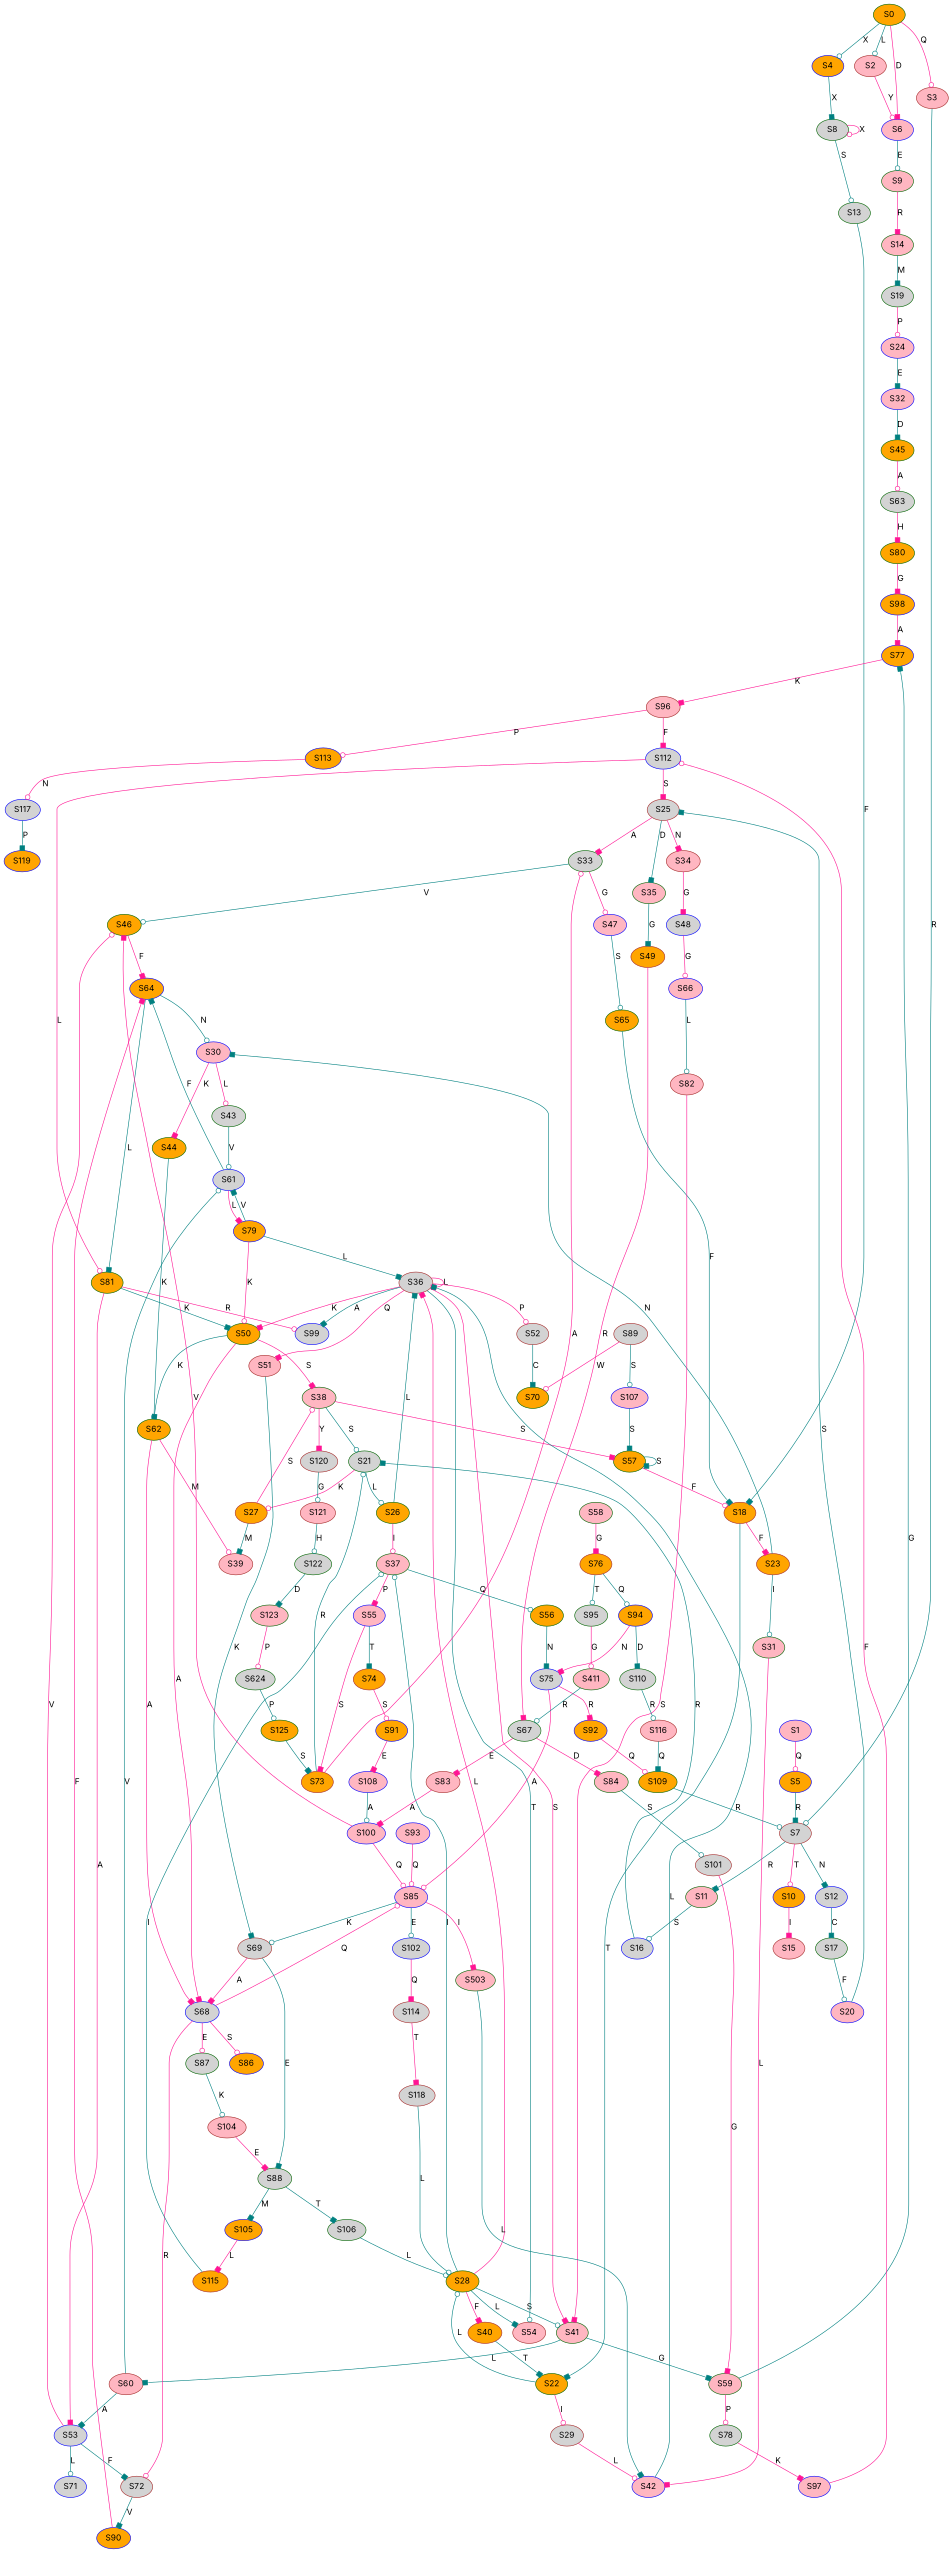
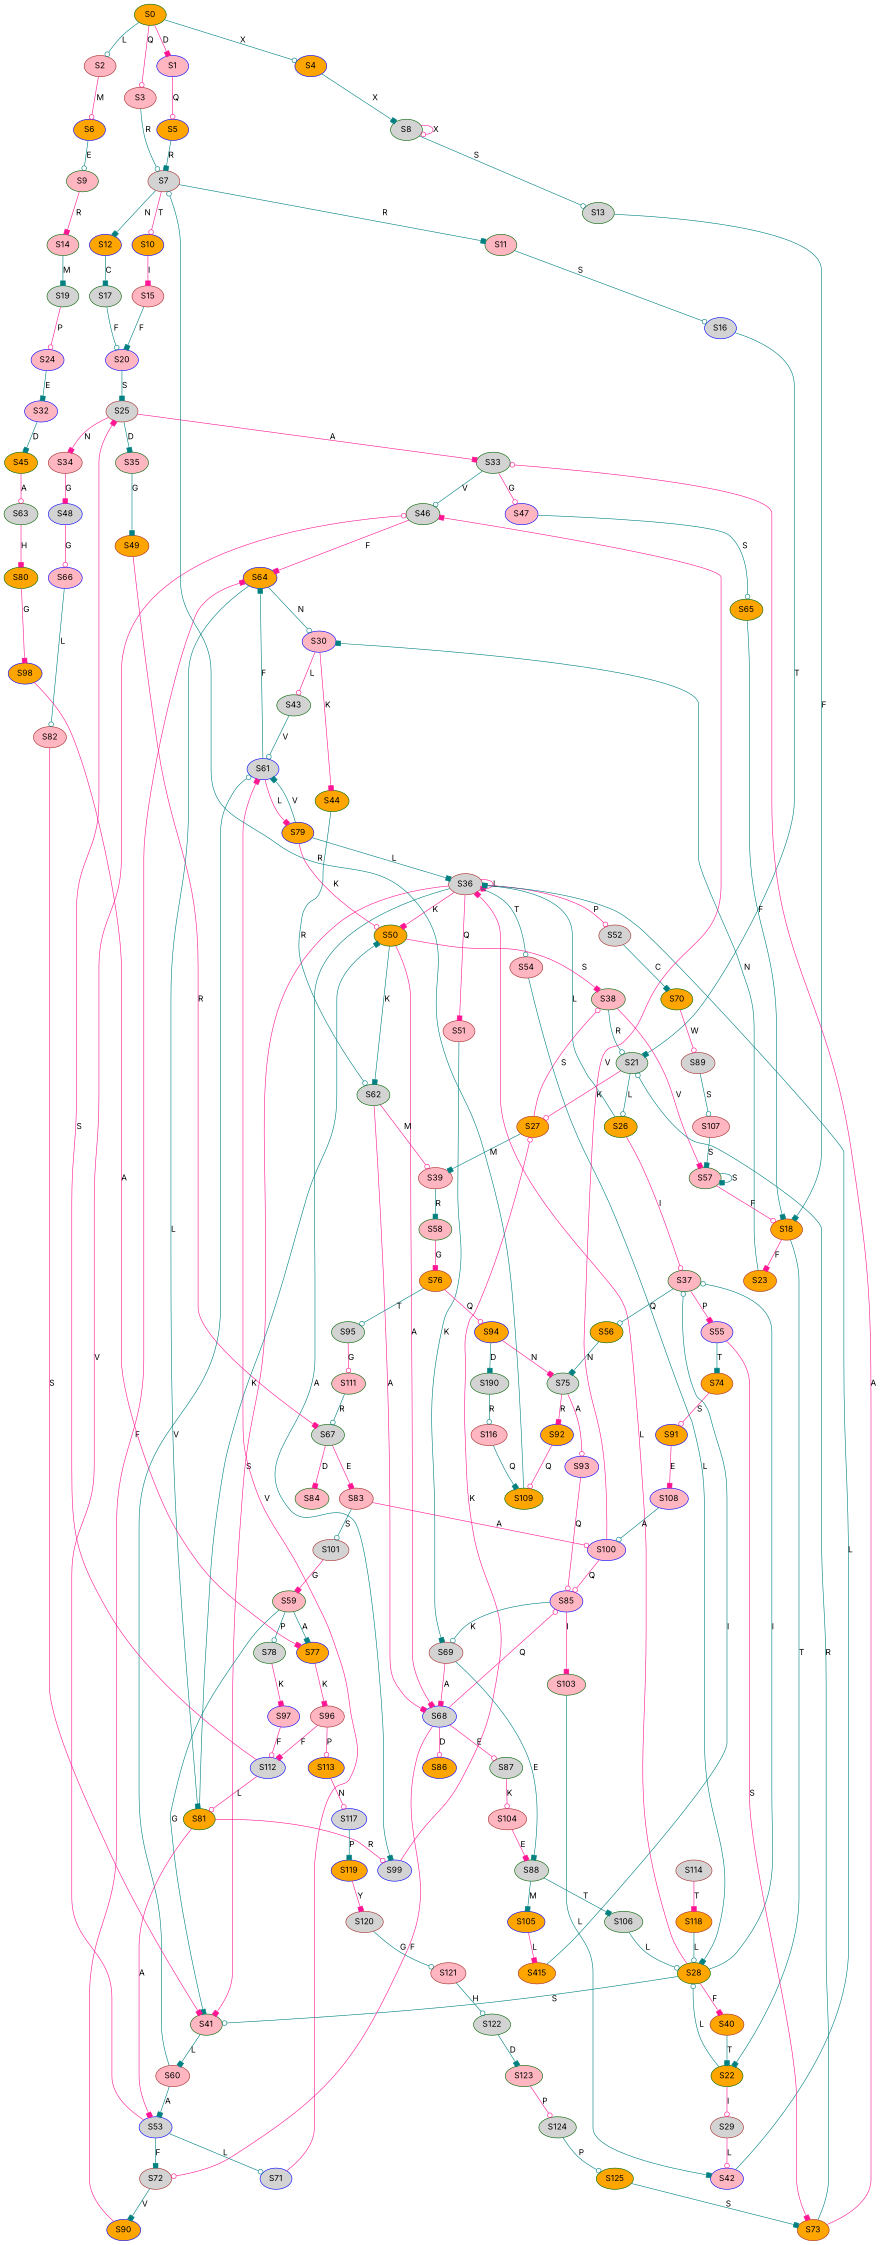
(895, 69) -> (160, 38)
(891, 98) -> (100, 98)
(898, 130) -> (89, 130)
none -> (136, 325)
(124, 925) -> (423, 514)
none -> (435, 1201)
(164, 1283) -> (304, 936)
(584, 1365) -> (687, 1029)
(630, 1398) -> (711, 1127)
(319, 1427) -> (356, 1893)
(154, 1430) -> (373, 1095)
(352, 1430) -> (618, 1031)
(523, 1430) -> (679, 1095)
(630, 1462) -> (705, 1178)
none -> (259, 1498)
none -> (470, 1512)
(911, 1539) -> (305, 1627)
(614, 1588) -> (462, 1305)
(769, 1647) -> none
(255, 1679) -> (558, 2127)
(546, 1679) -> (563, 1384)
(591, 1679) -> (349, 1384)
(638, 1679) -> (490, 1384)
(698, 1705) -> (797, 674)
(512, 1801) -> (578, 1422)
(408, 1806) -> (478, 1524)
(658, 1820) -> (345, 1522)
(831, 1897) -> (105, 245)
(411, 1949) -> none
(475, 1980) -> (566, 1685)
(230, 2038) -> (442, 1742)
(214, 2093) -> (507, 1791)
(417, 2095) -> (694, 1922)
(166, 2256) -> (413, 1948)
(210, 2281) -> (537, 1973)
(490, 2308) -> (700, 1456)
(646, 2357) -> (175, 1795)
(725, 2407) -> (280, 1625)
